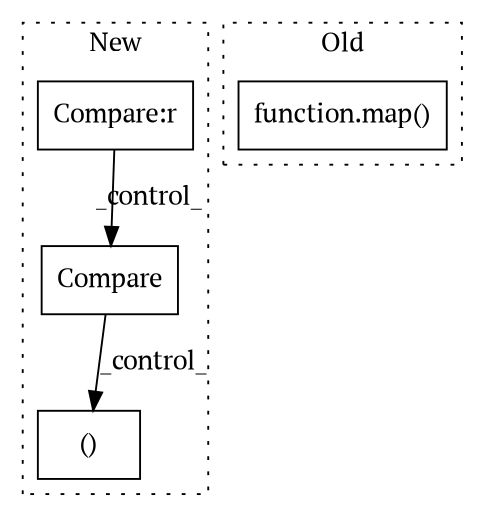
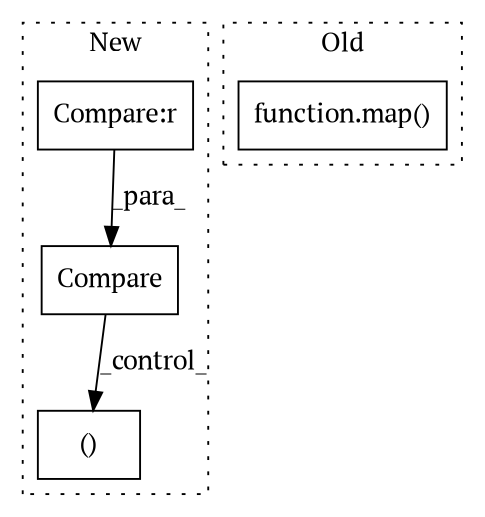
(150, 198) -> (150, 198)
